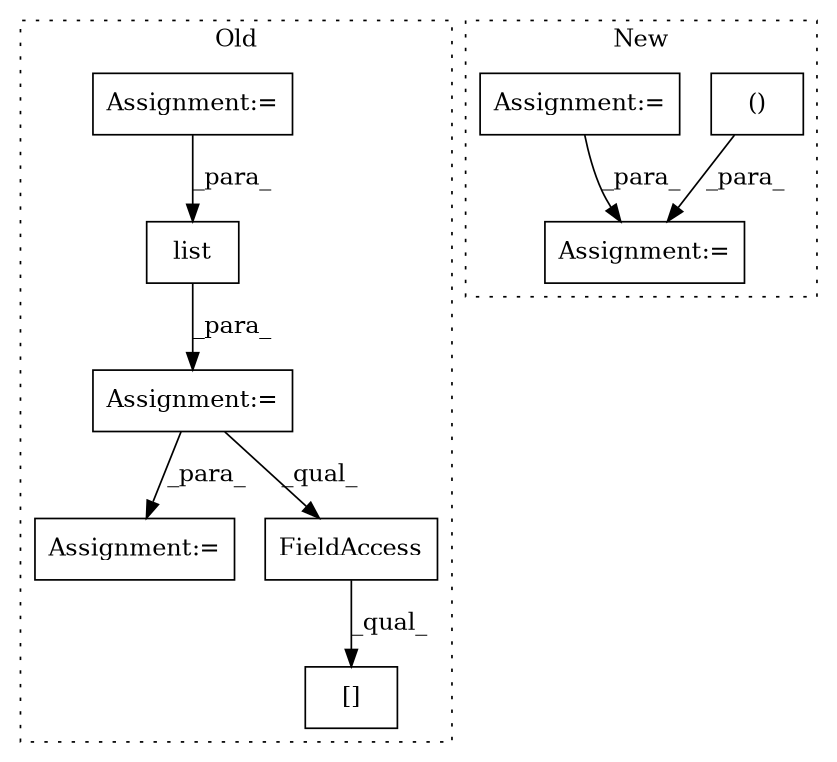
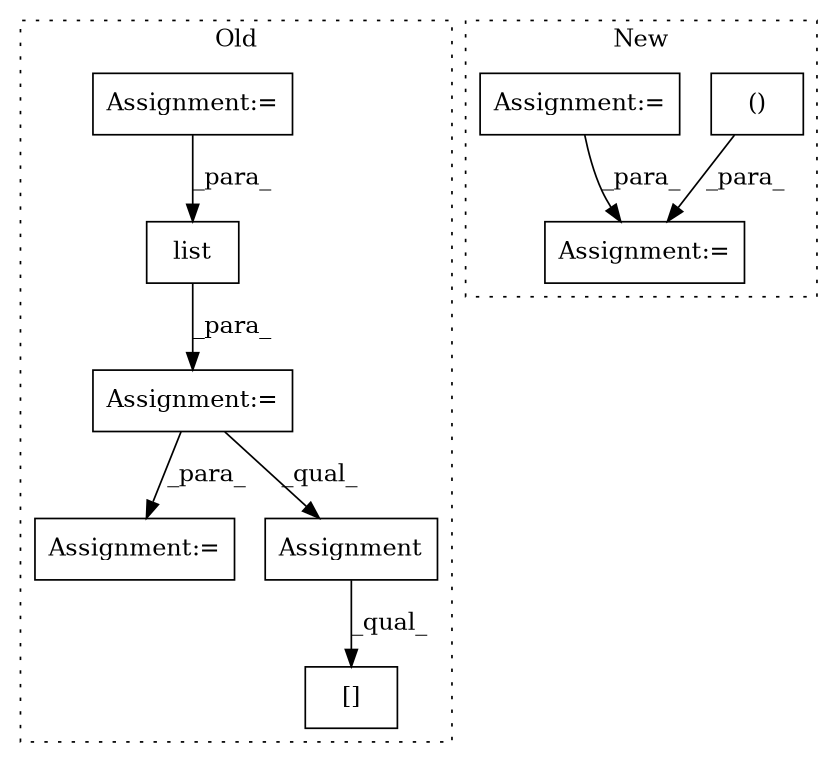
(351, 549) -> (351, 549)
